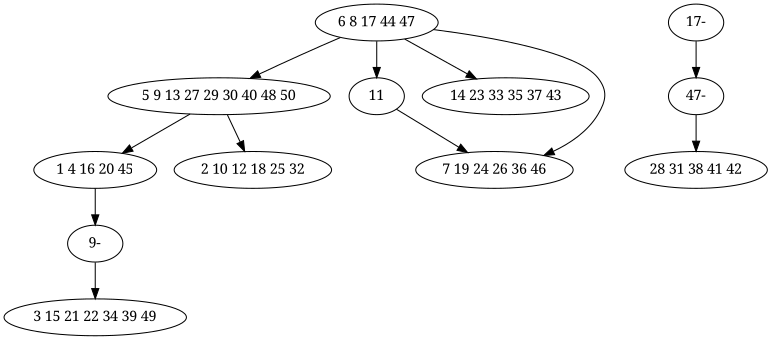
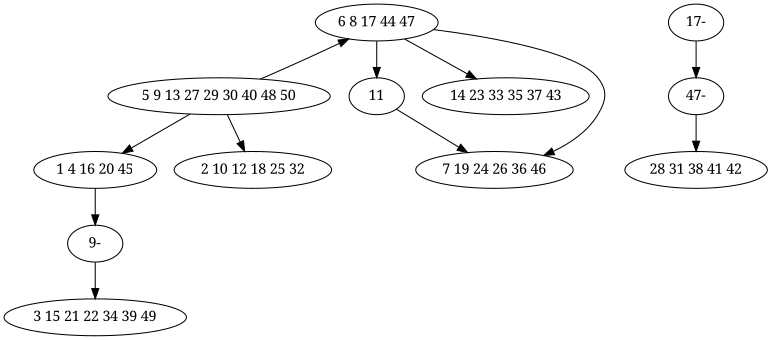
(300, 55) -> (300, 62)
